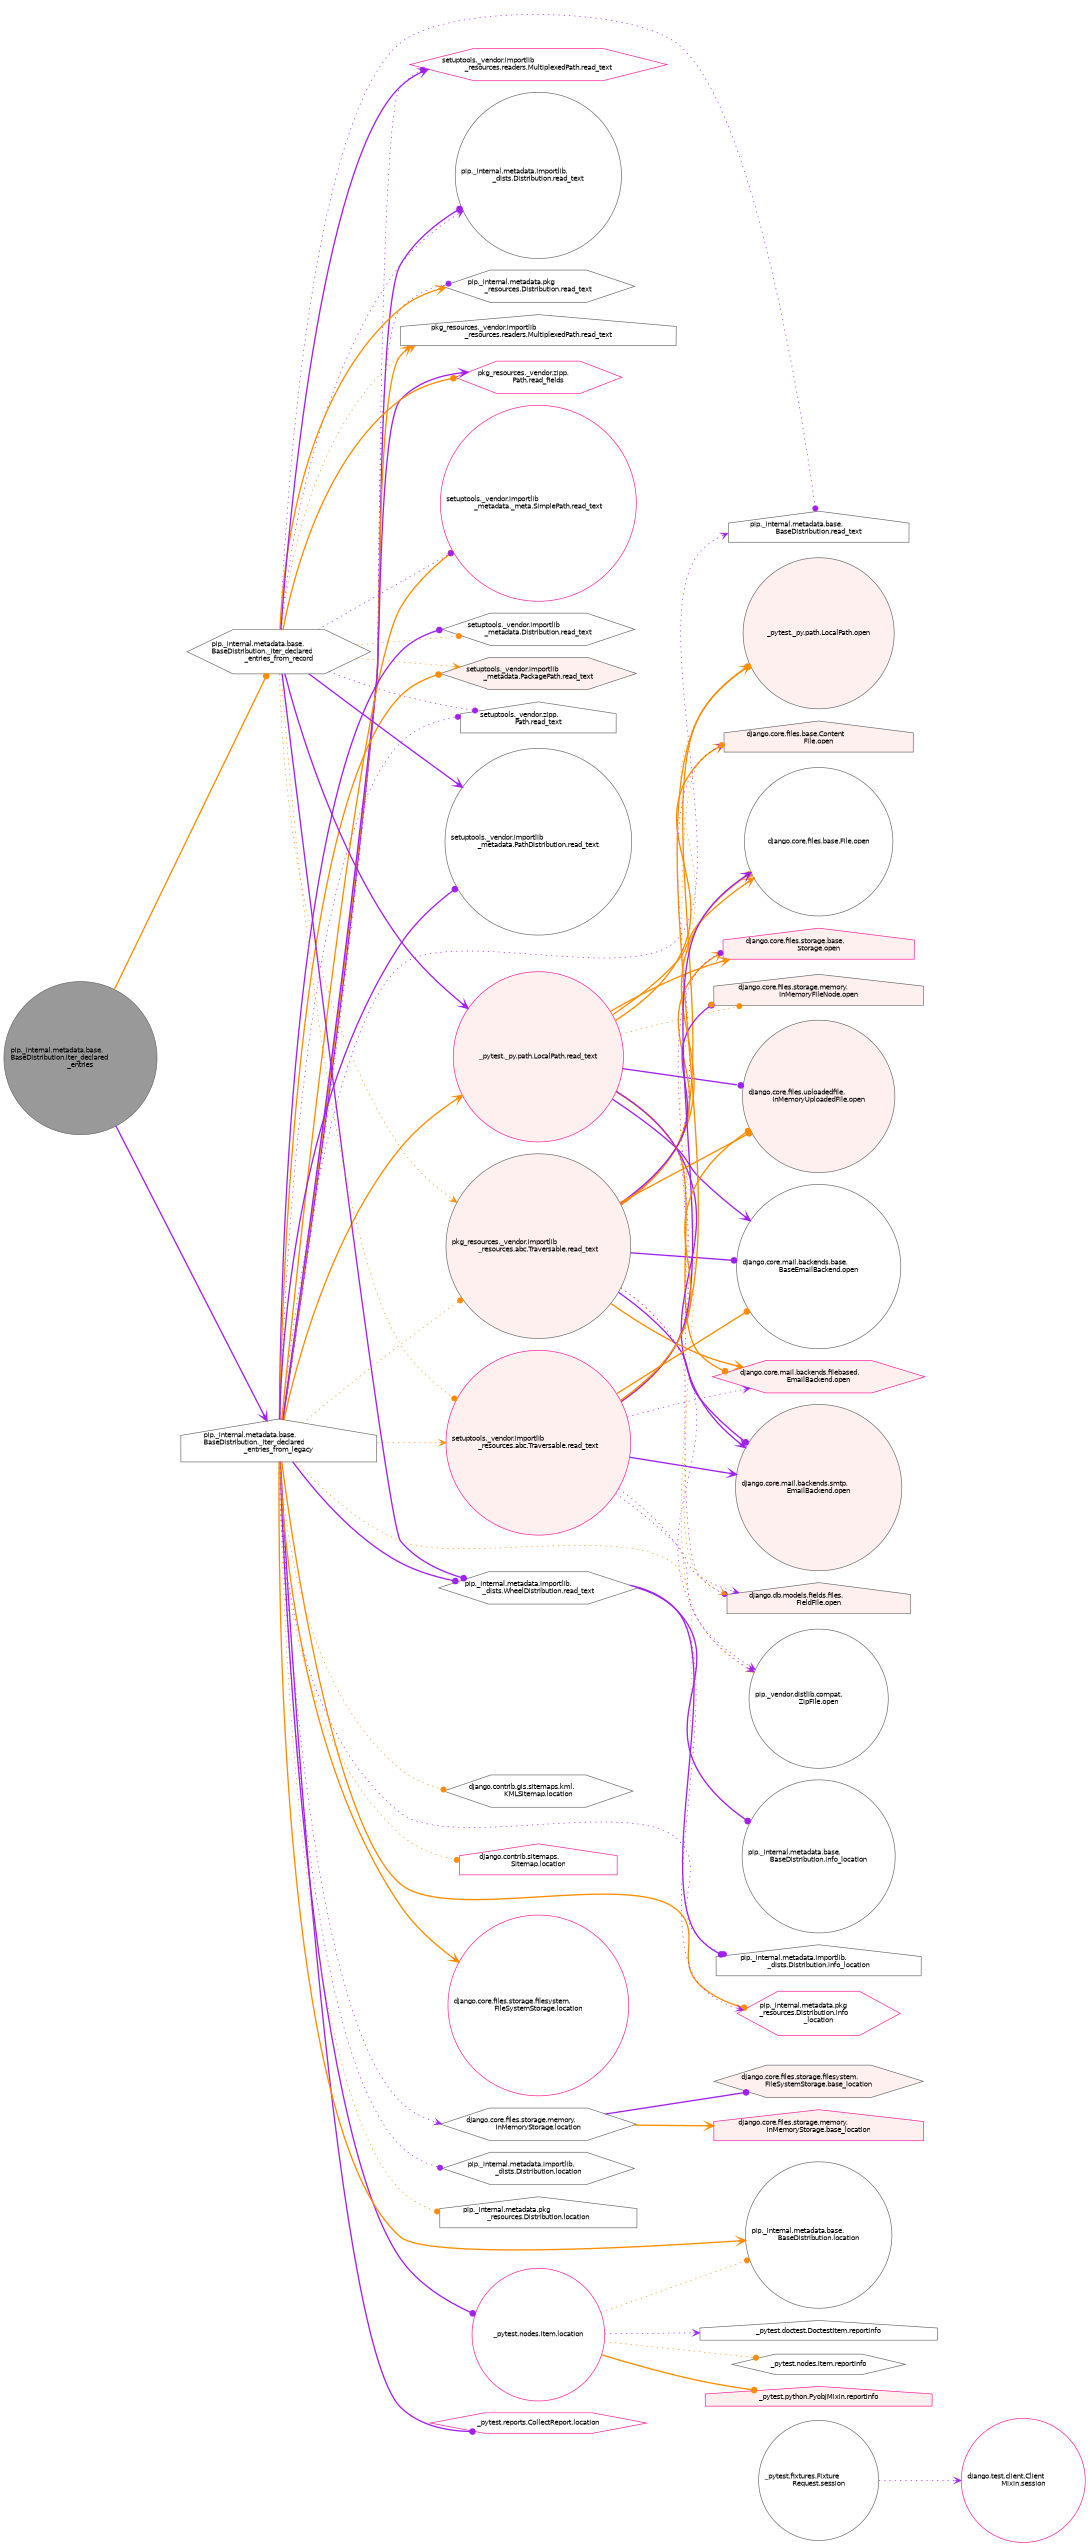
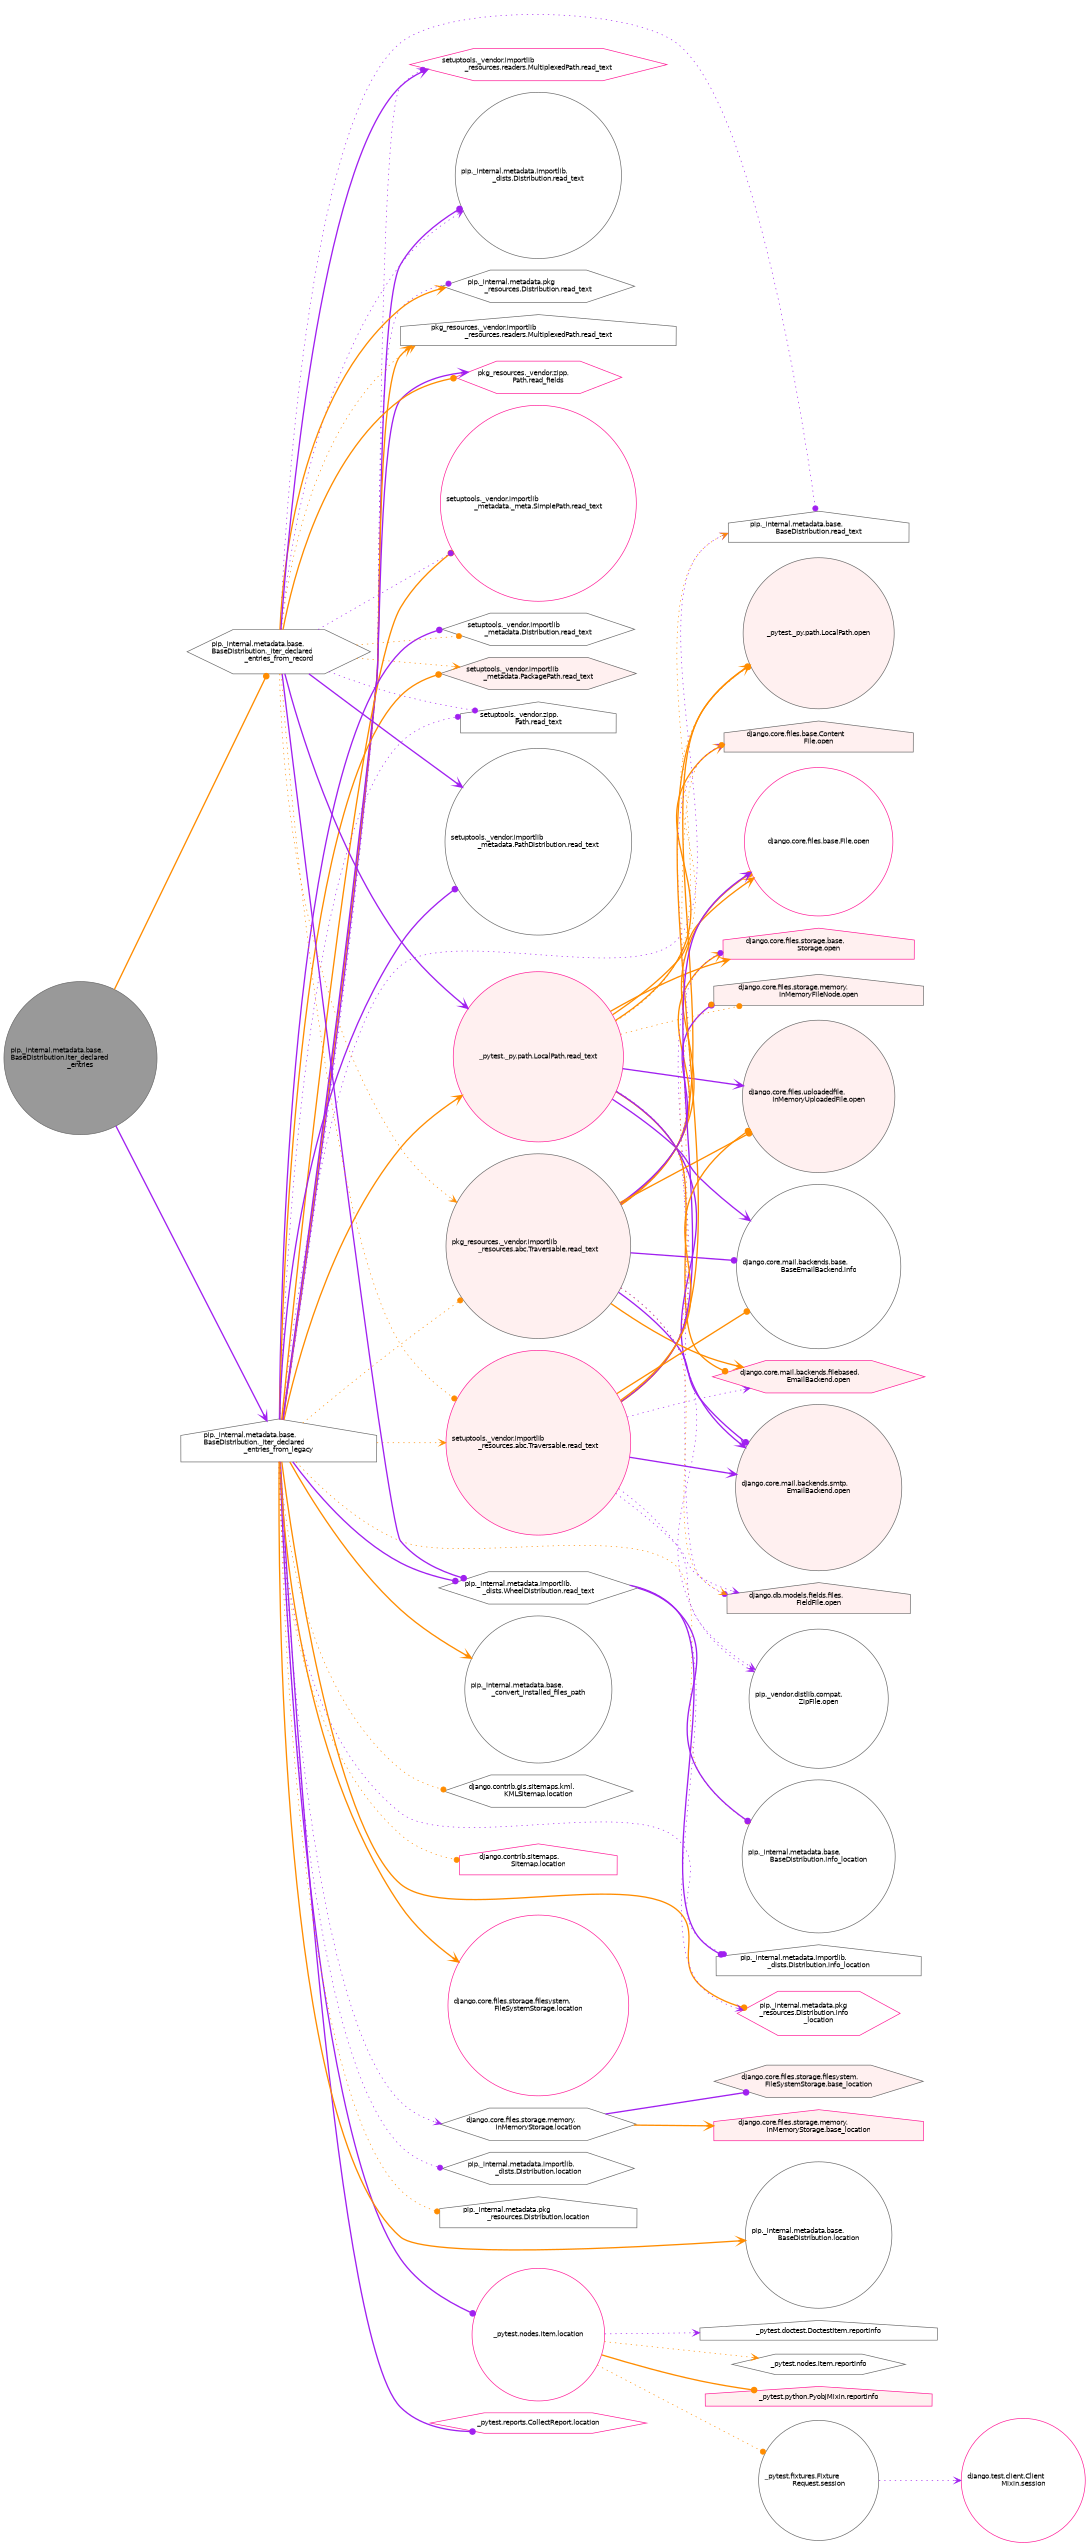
(819, 842) -> (819, 842)
(674, 1076) -> (674, 1076)
(819, 1267) -> (819, 1267)
(693, 1315) -> (682, 745)
none -> (538, 1689)
(673, 2287) -> (679, 2408)
(679, 2350) -> (679, 2350)
